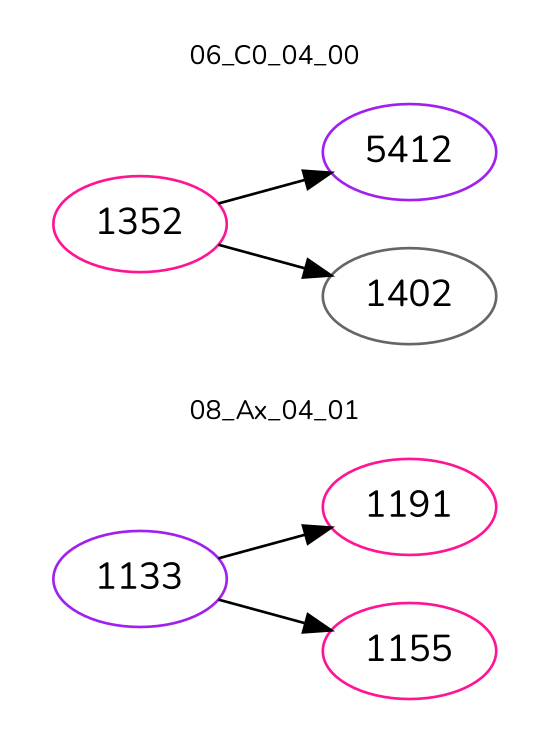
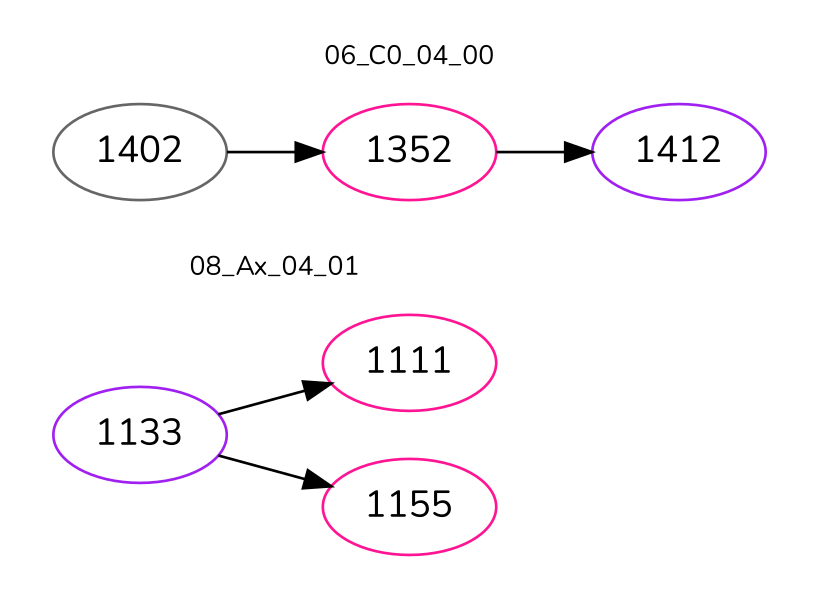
(410, 152) -> (679, 152)
(262, 257) -> (261, 152)
(410, 507) -> (410, 363)
